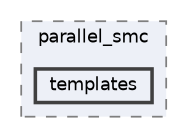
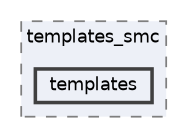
(94, 38) -> (94, 38)
